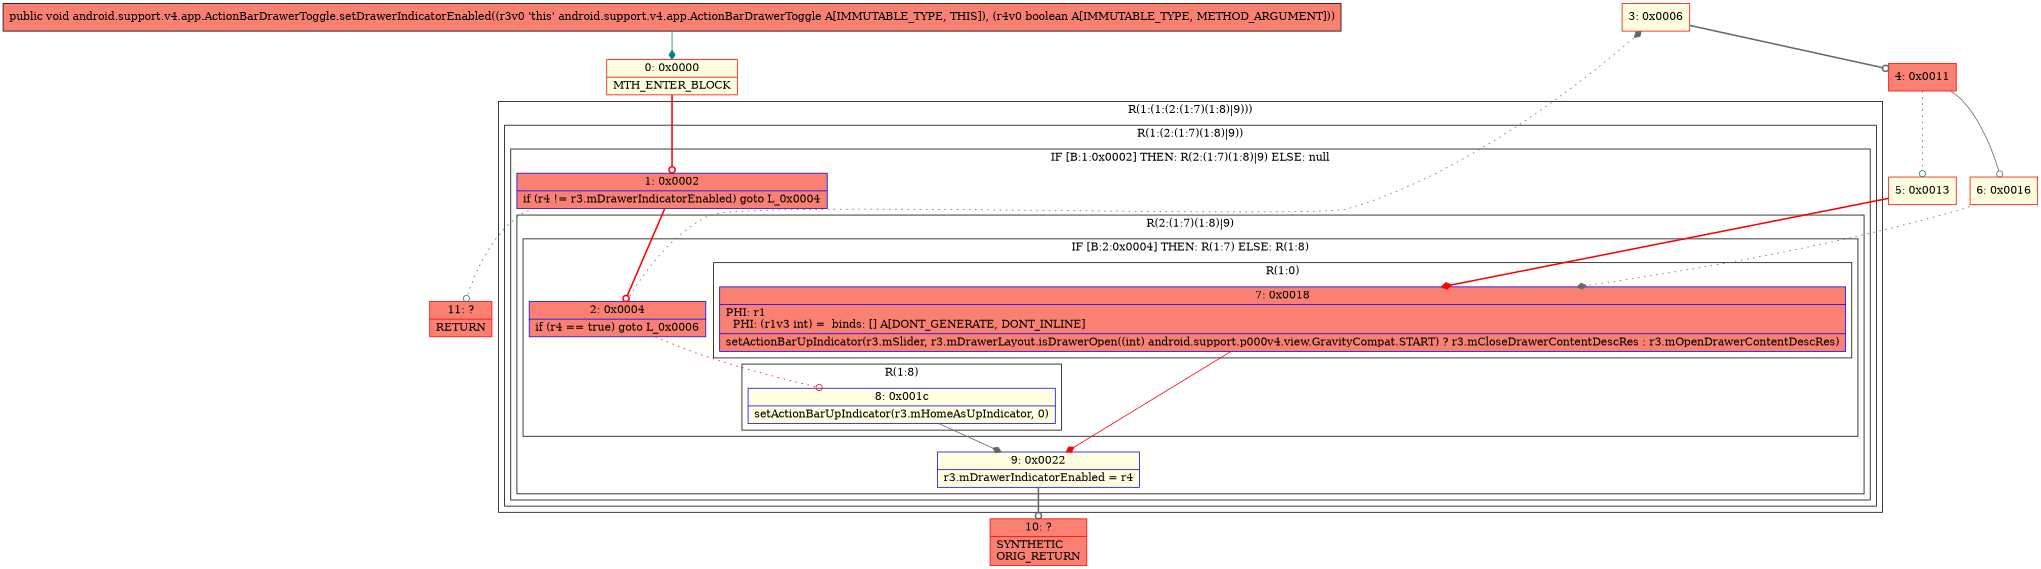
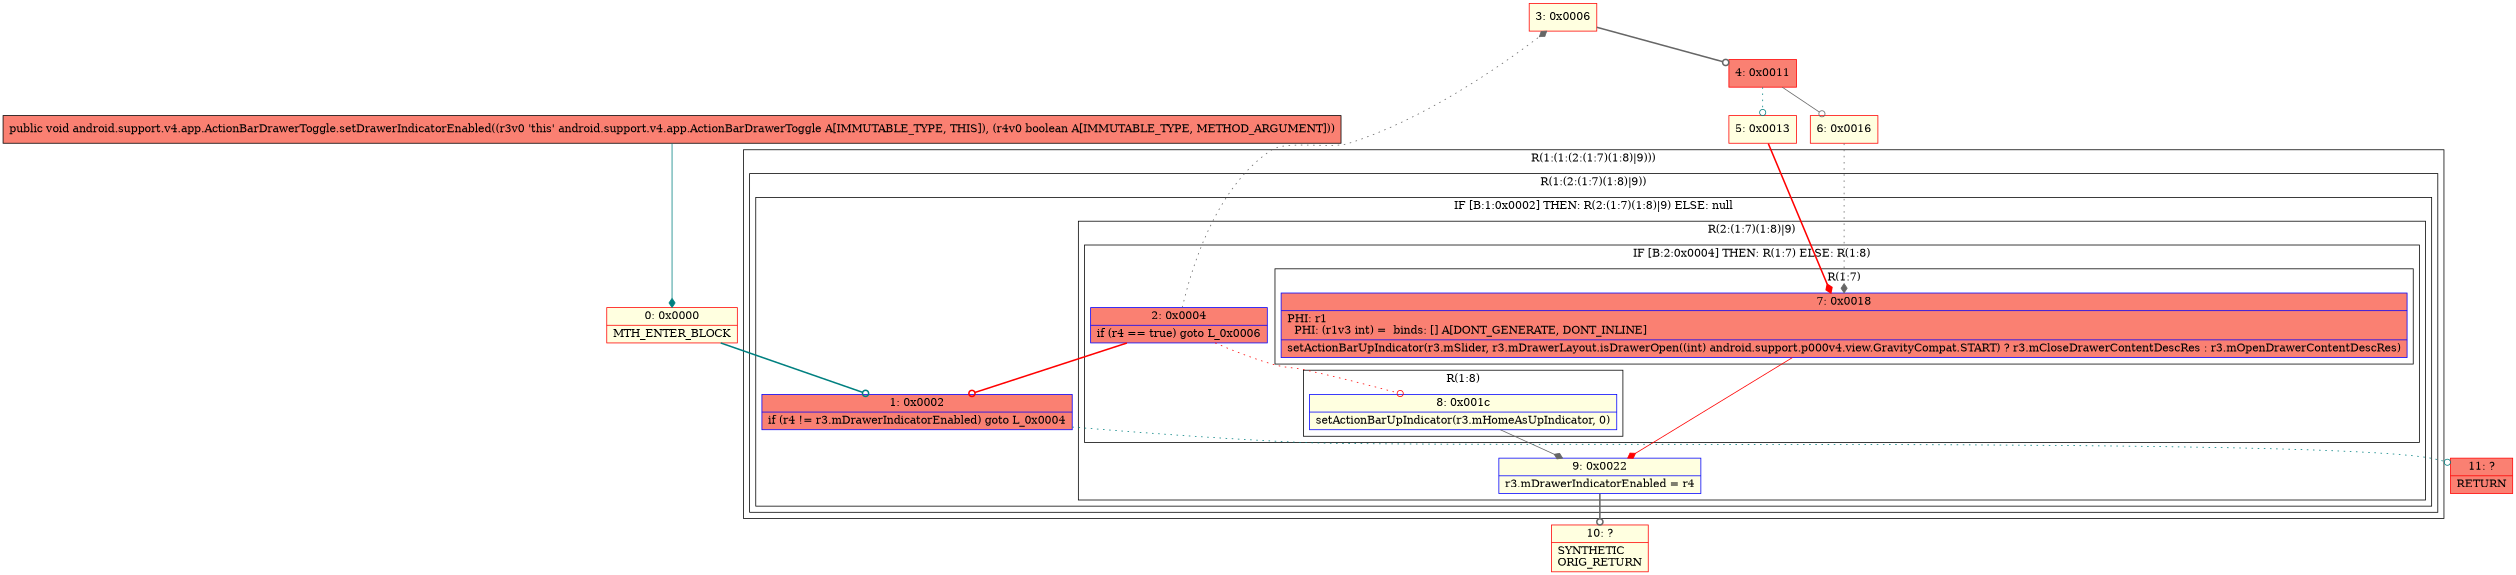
(672, 131) -> (792, 368)
(646, 252) -> (1051, 368)
(1283, 272) -> (1844, 278)
(1038, 542) -> (1600, 548)
